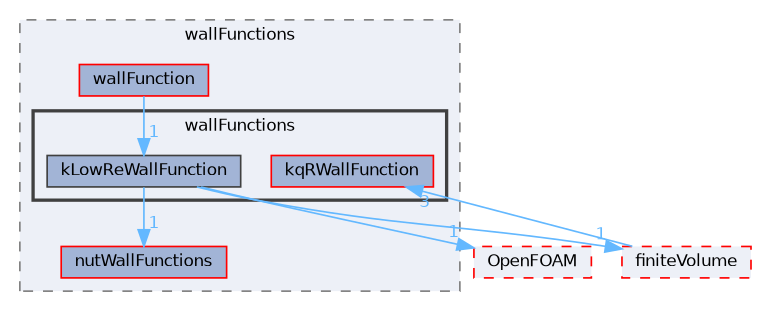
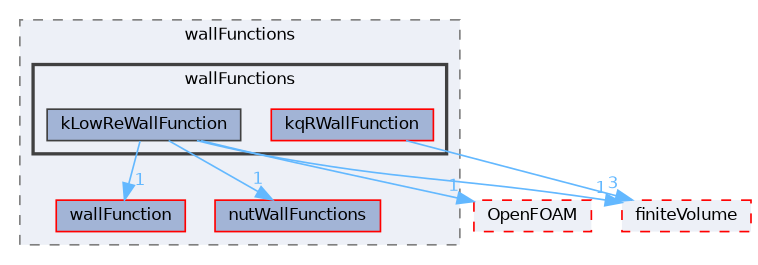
(144, 122) -> (134, 165)
(527, 219) -> (511, 168)
